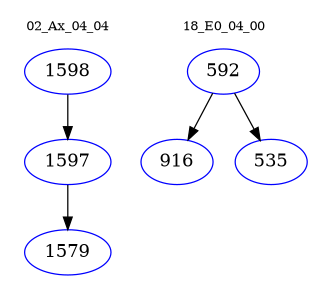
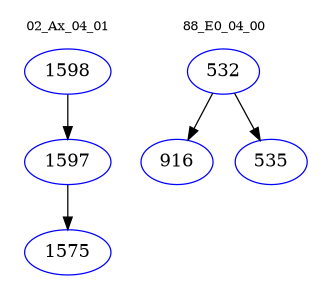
(68, 27) -> (68, 27)
(224, 27) -> (224, 27)
(223, 72) -> (223, 72)
(68, 252) -> (68, 252)
